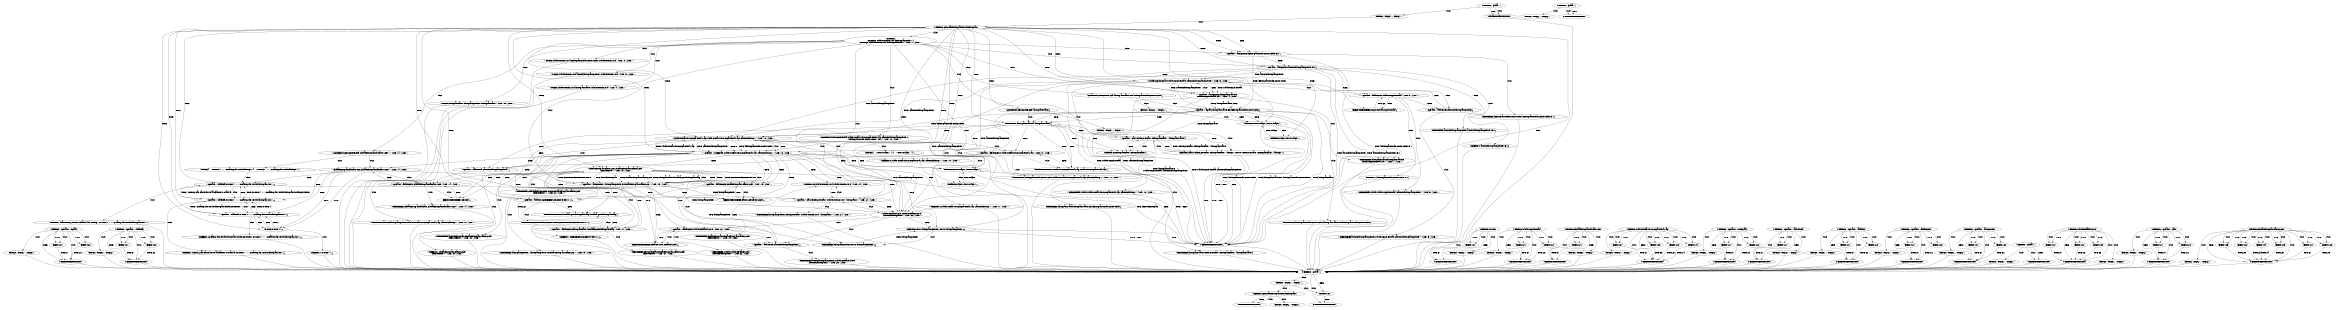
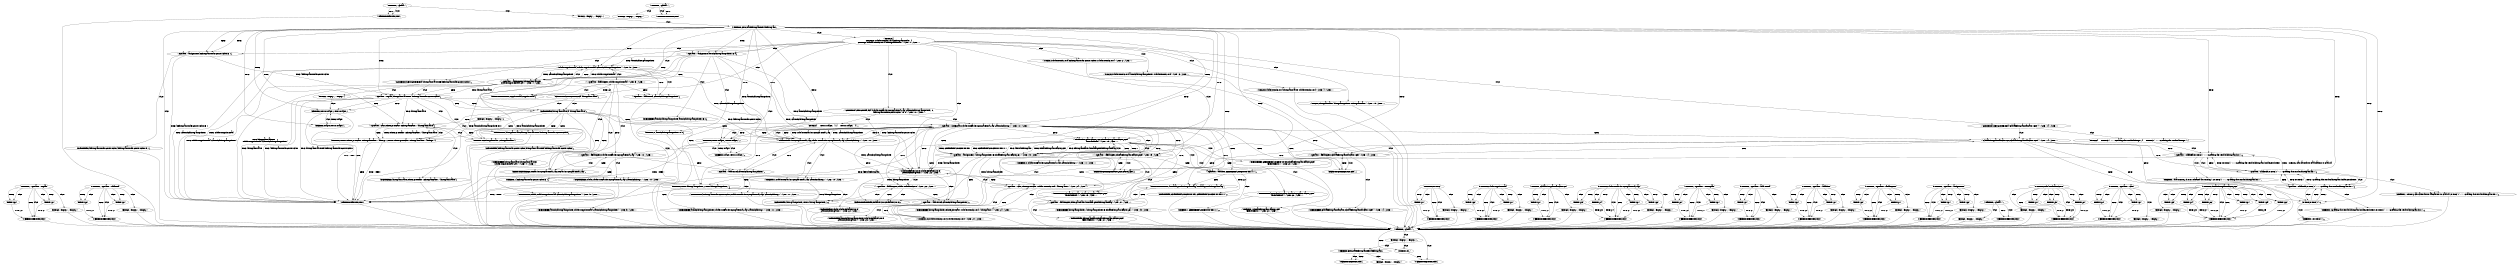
(1271, 61) -> none
